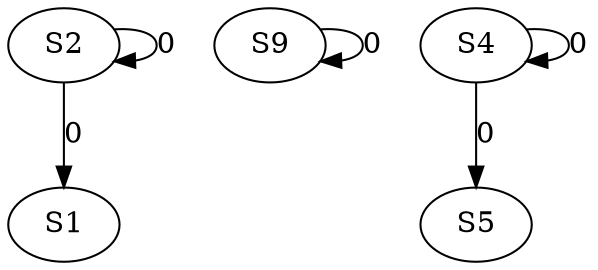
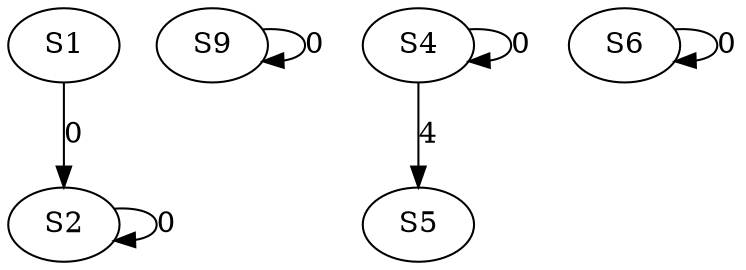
none -> (625, 45)
(64, 125) -> (64, 125)
(486, 135) -> (429, 135)
